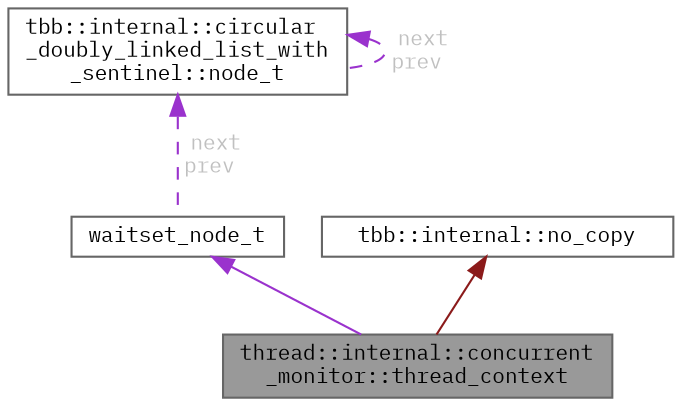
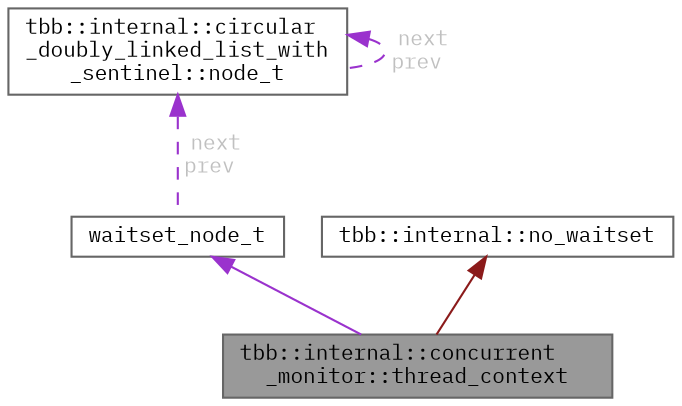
(498, 237) -> (498, 237)
(418, 366) -> (418, 366)
